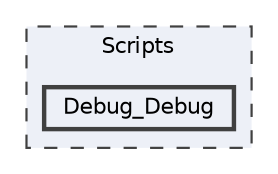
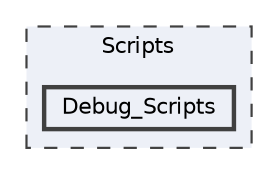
(139, 108) -> (139, 108)
